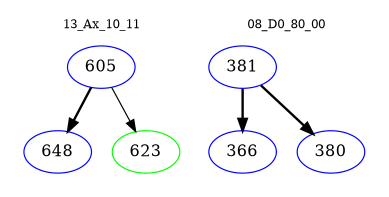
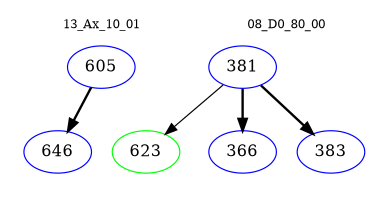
(102, 25) -> (102, 25)
(121, 104) -> (207, 98)
(58, 152) -> (58, 152)
(331, 152) -> (331, 152)
